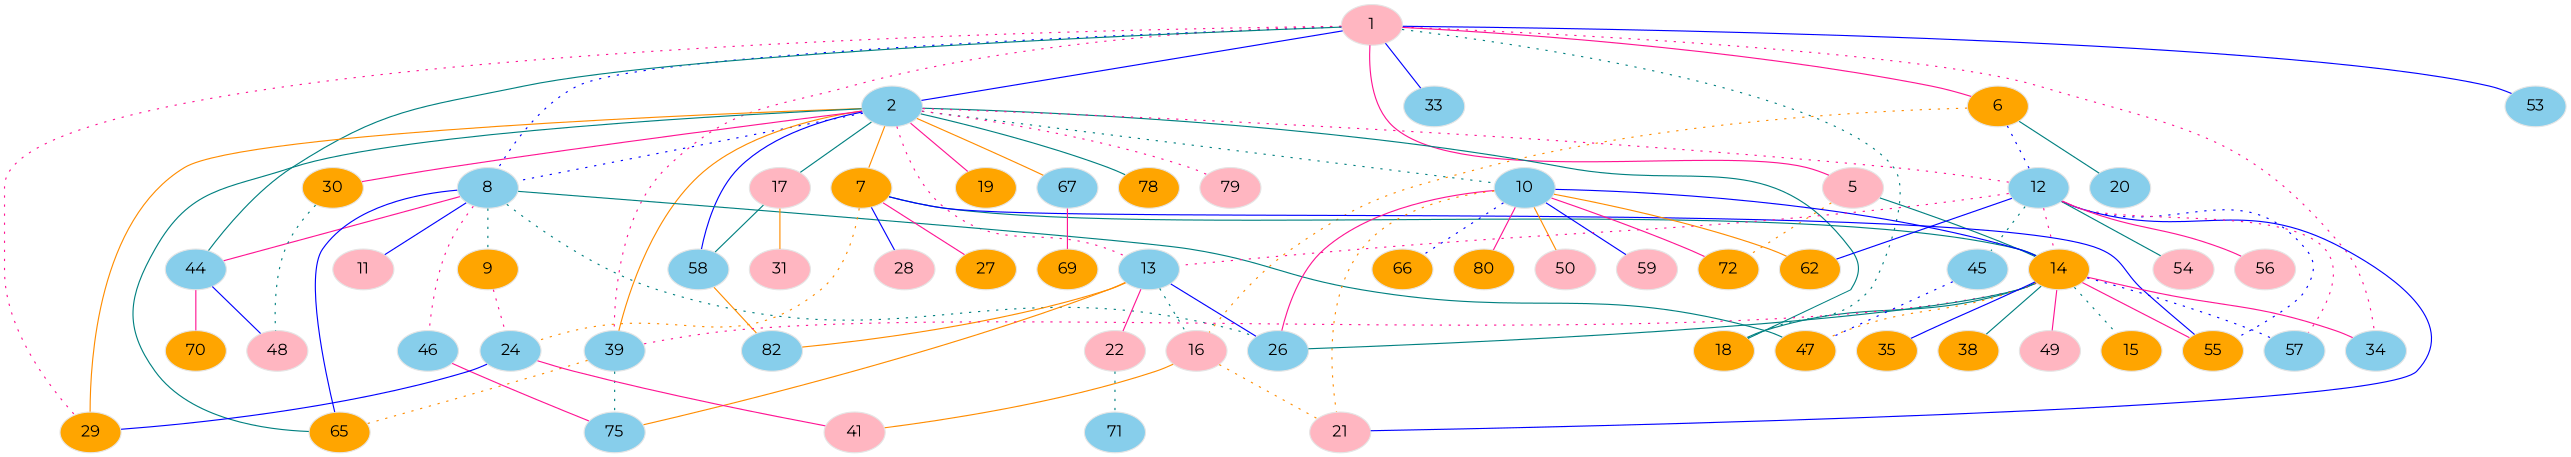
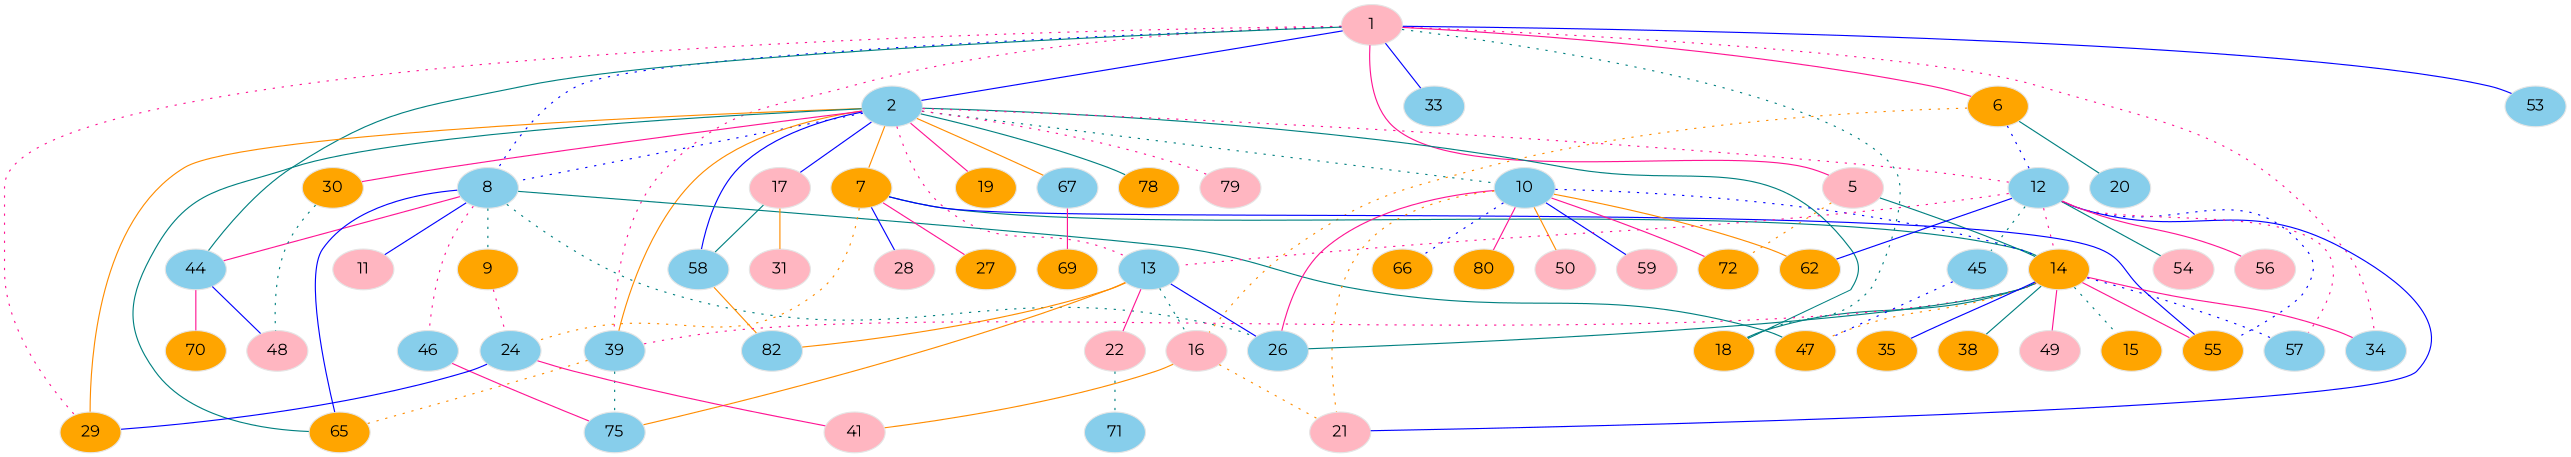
(836, 147) -> (836, 147)
(1786, 205) -> (1786, 205)
